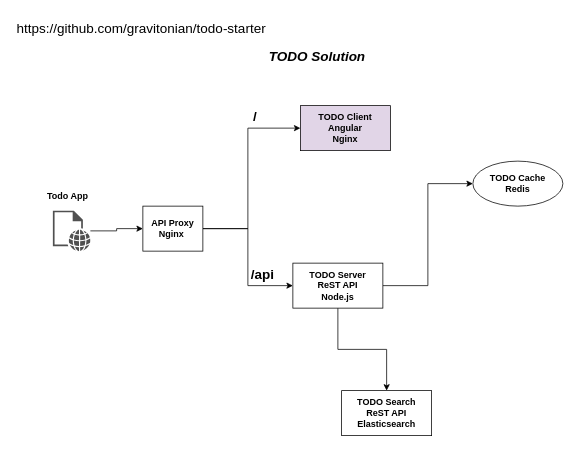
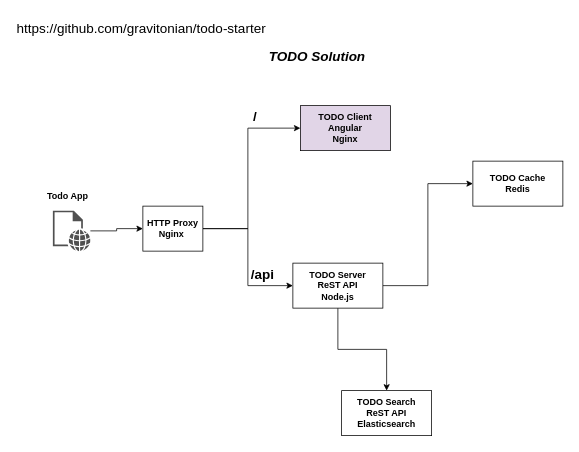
(518, 183) -> (518, 183)
(173, 228) -> (173, 228)
